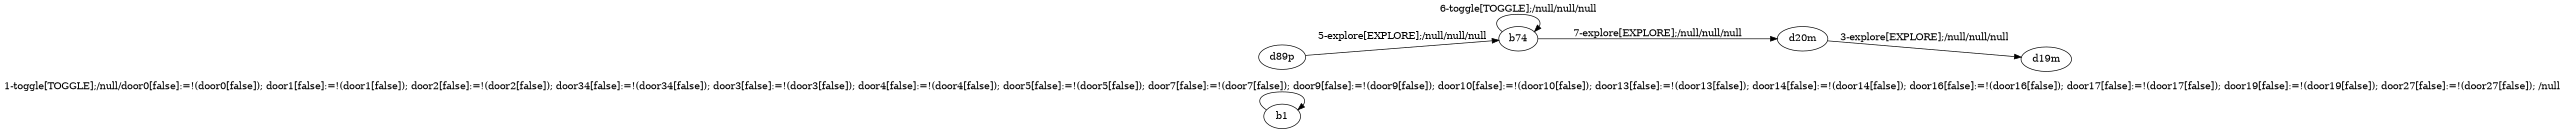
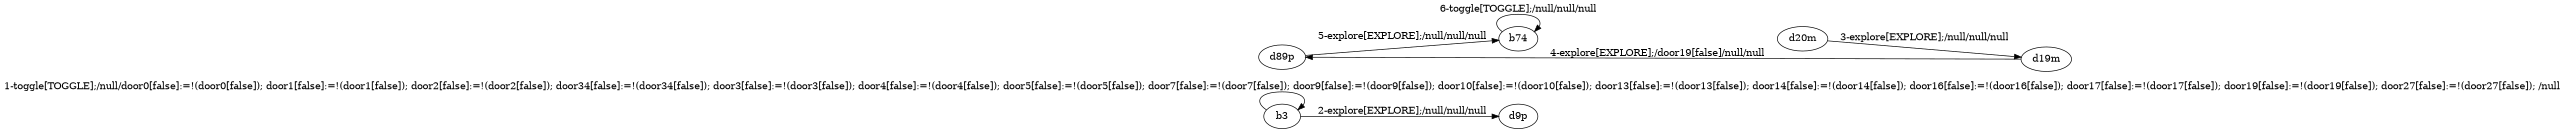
(1654, 39) -> none
none -> (1667, 58)
(1282, 116) -> (1282, 116)
none -> (1518, 116)
